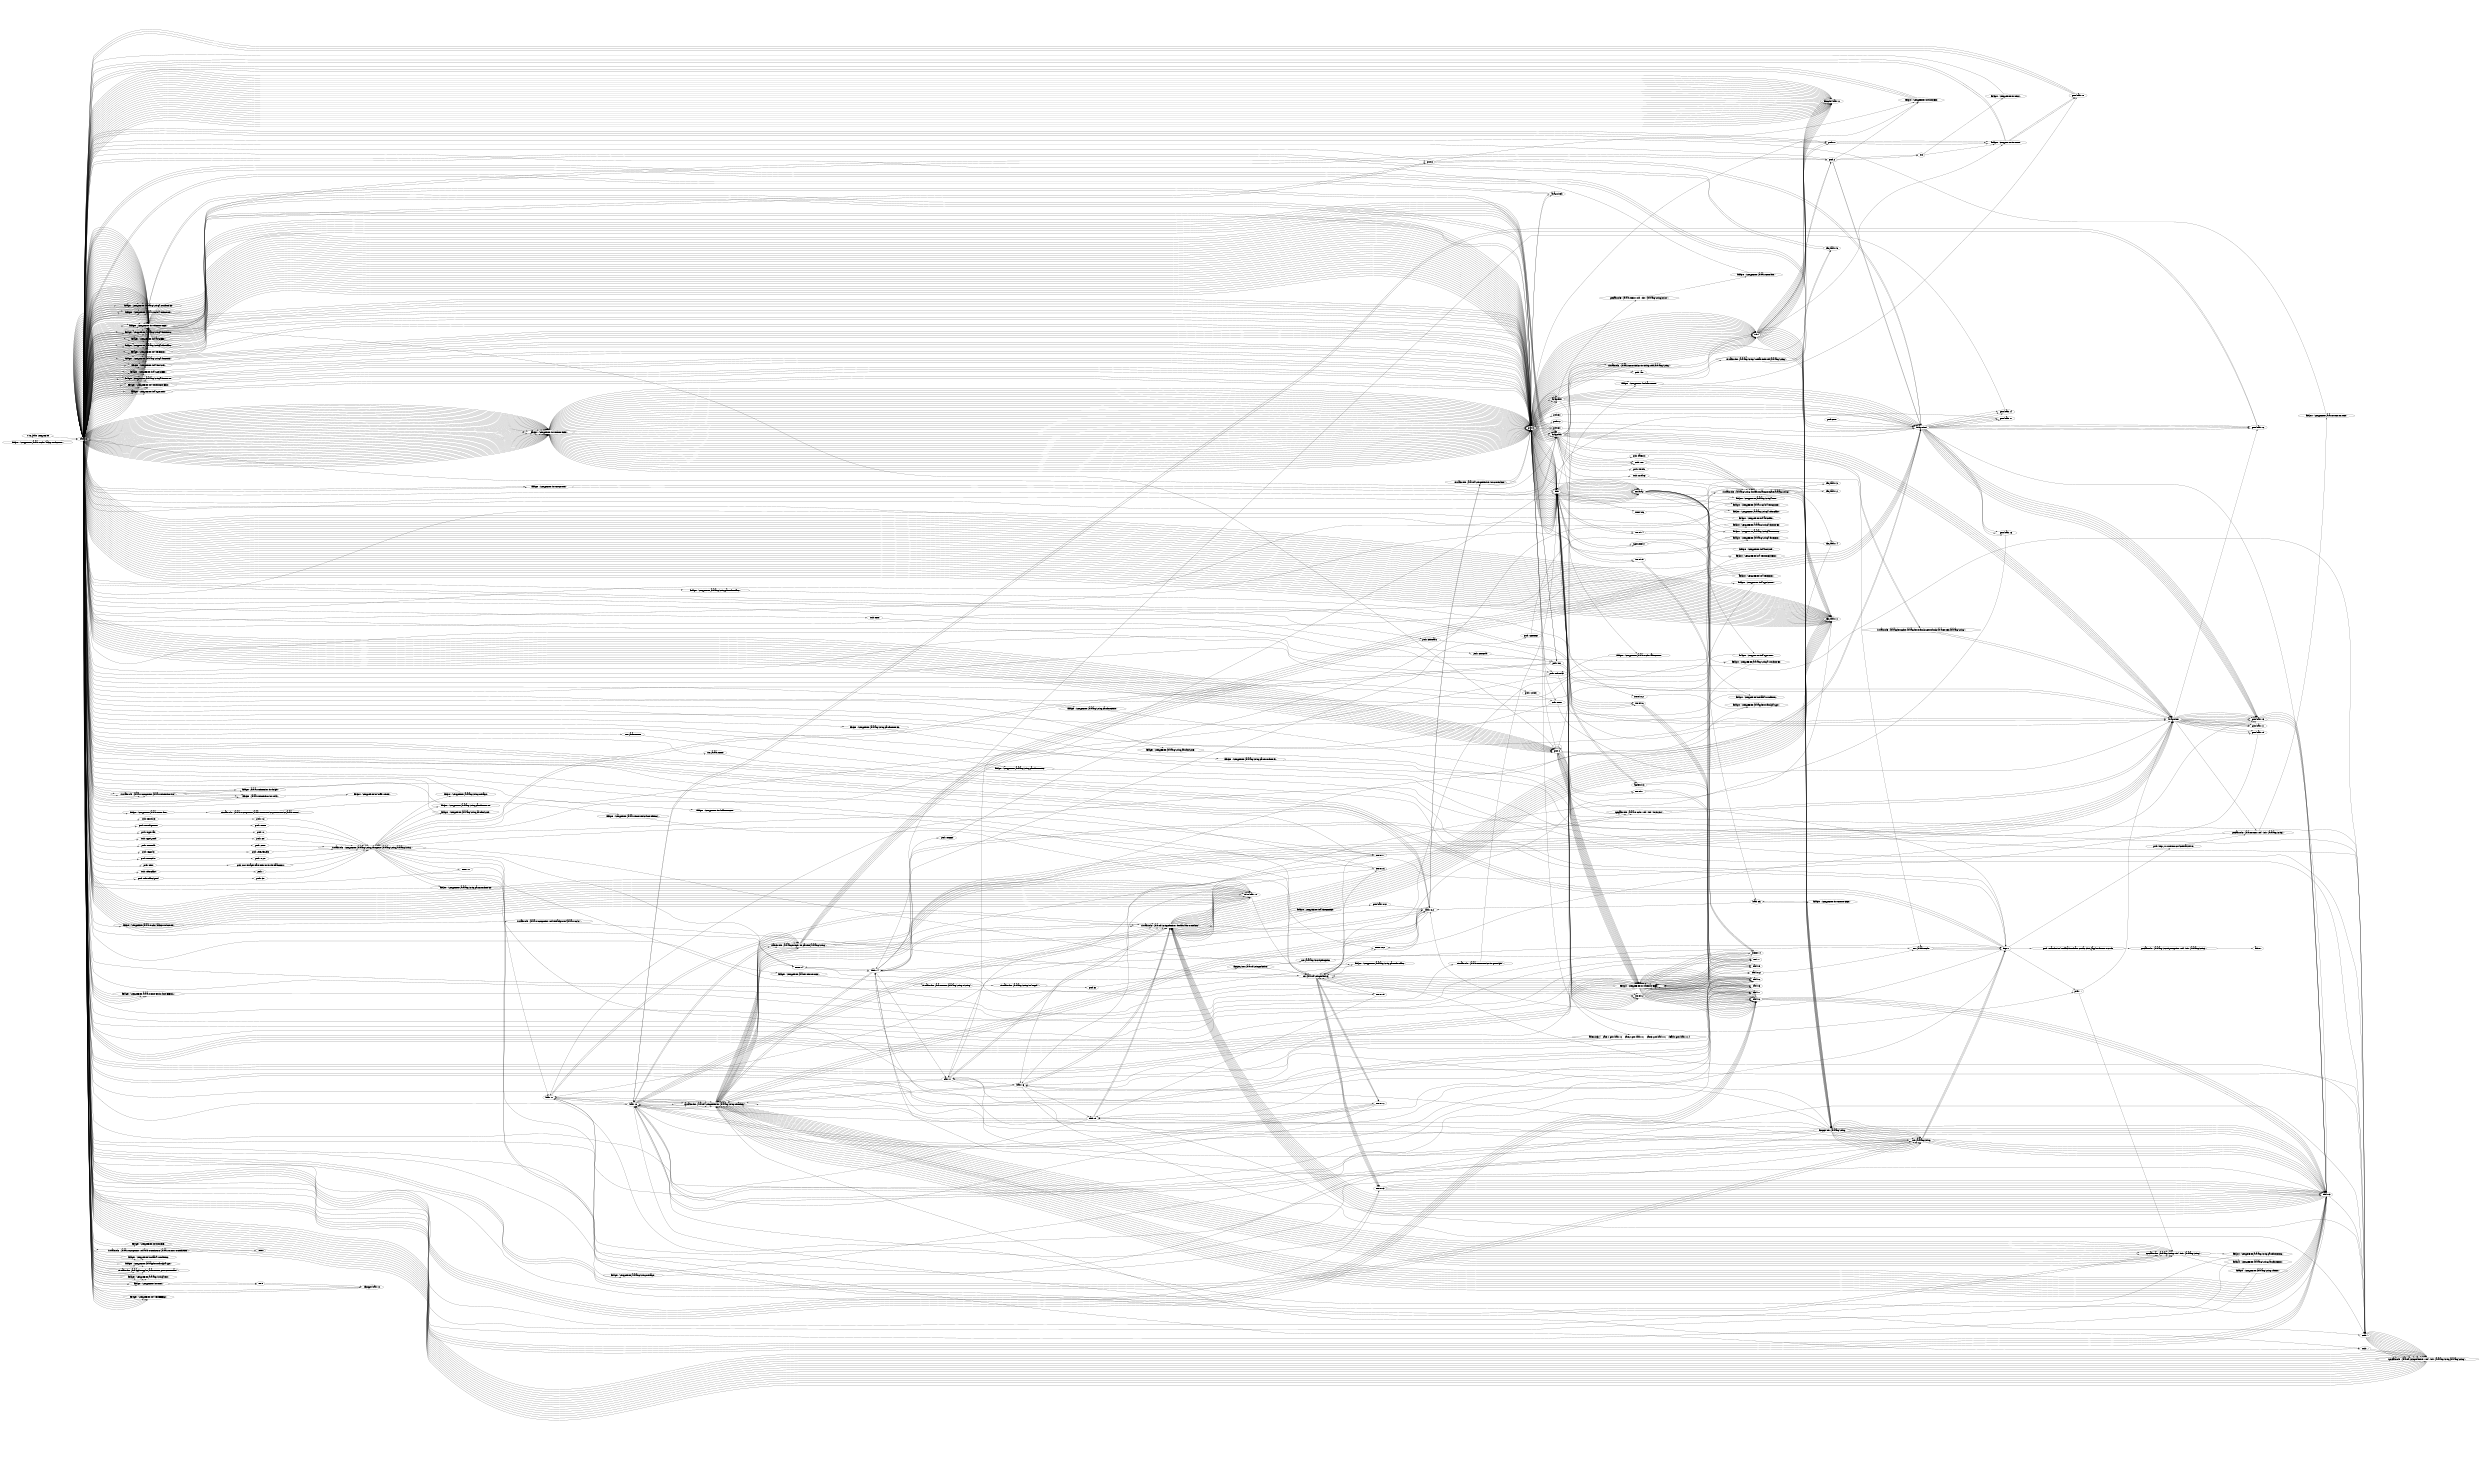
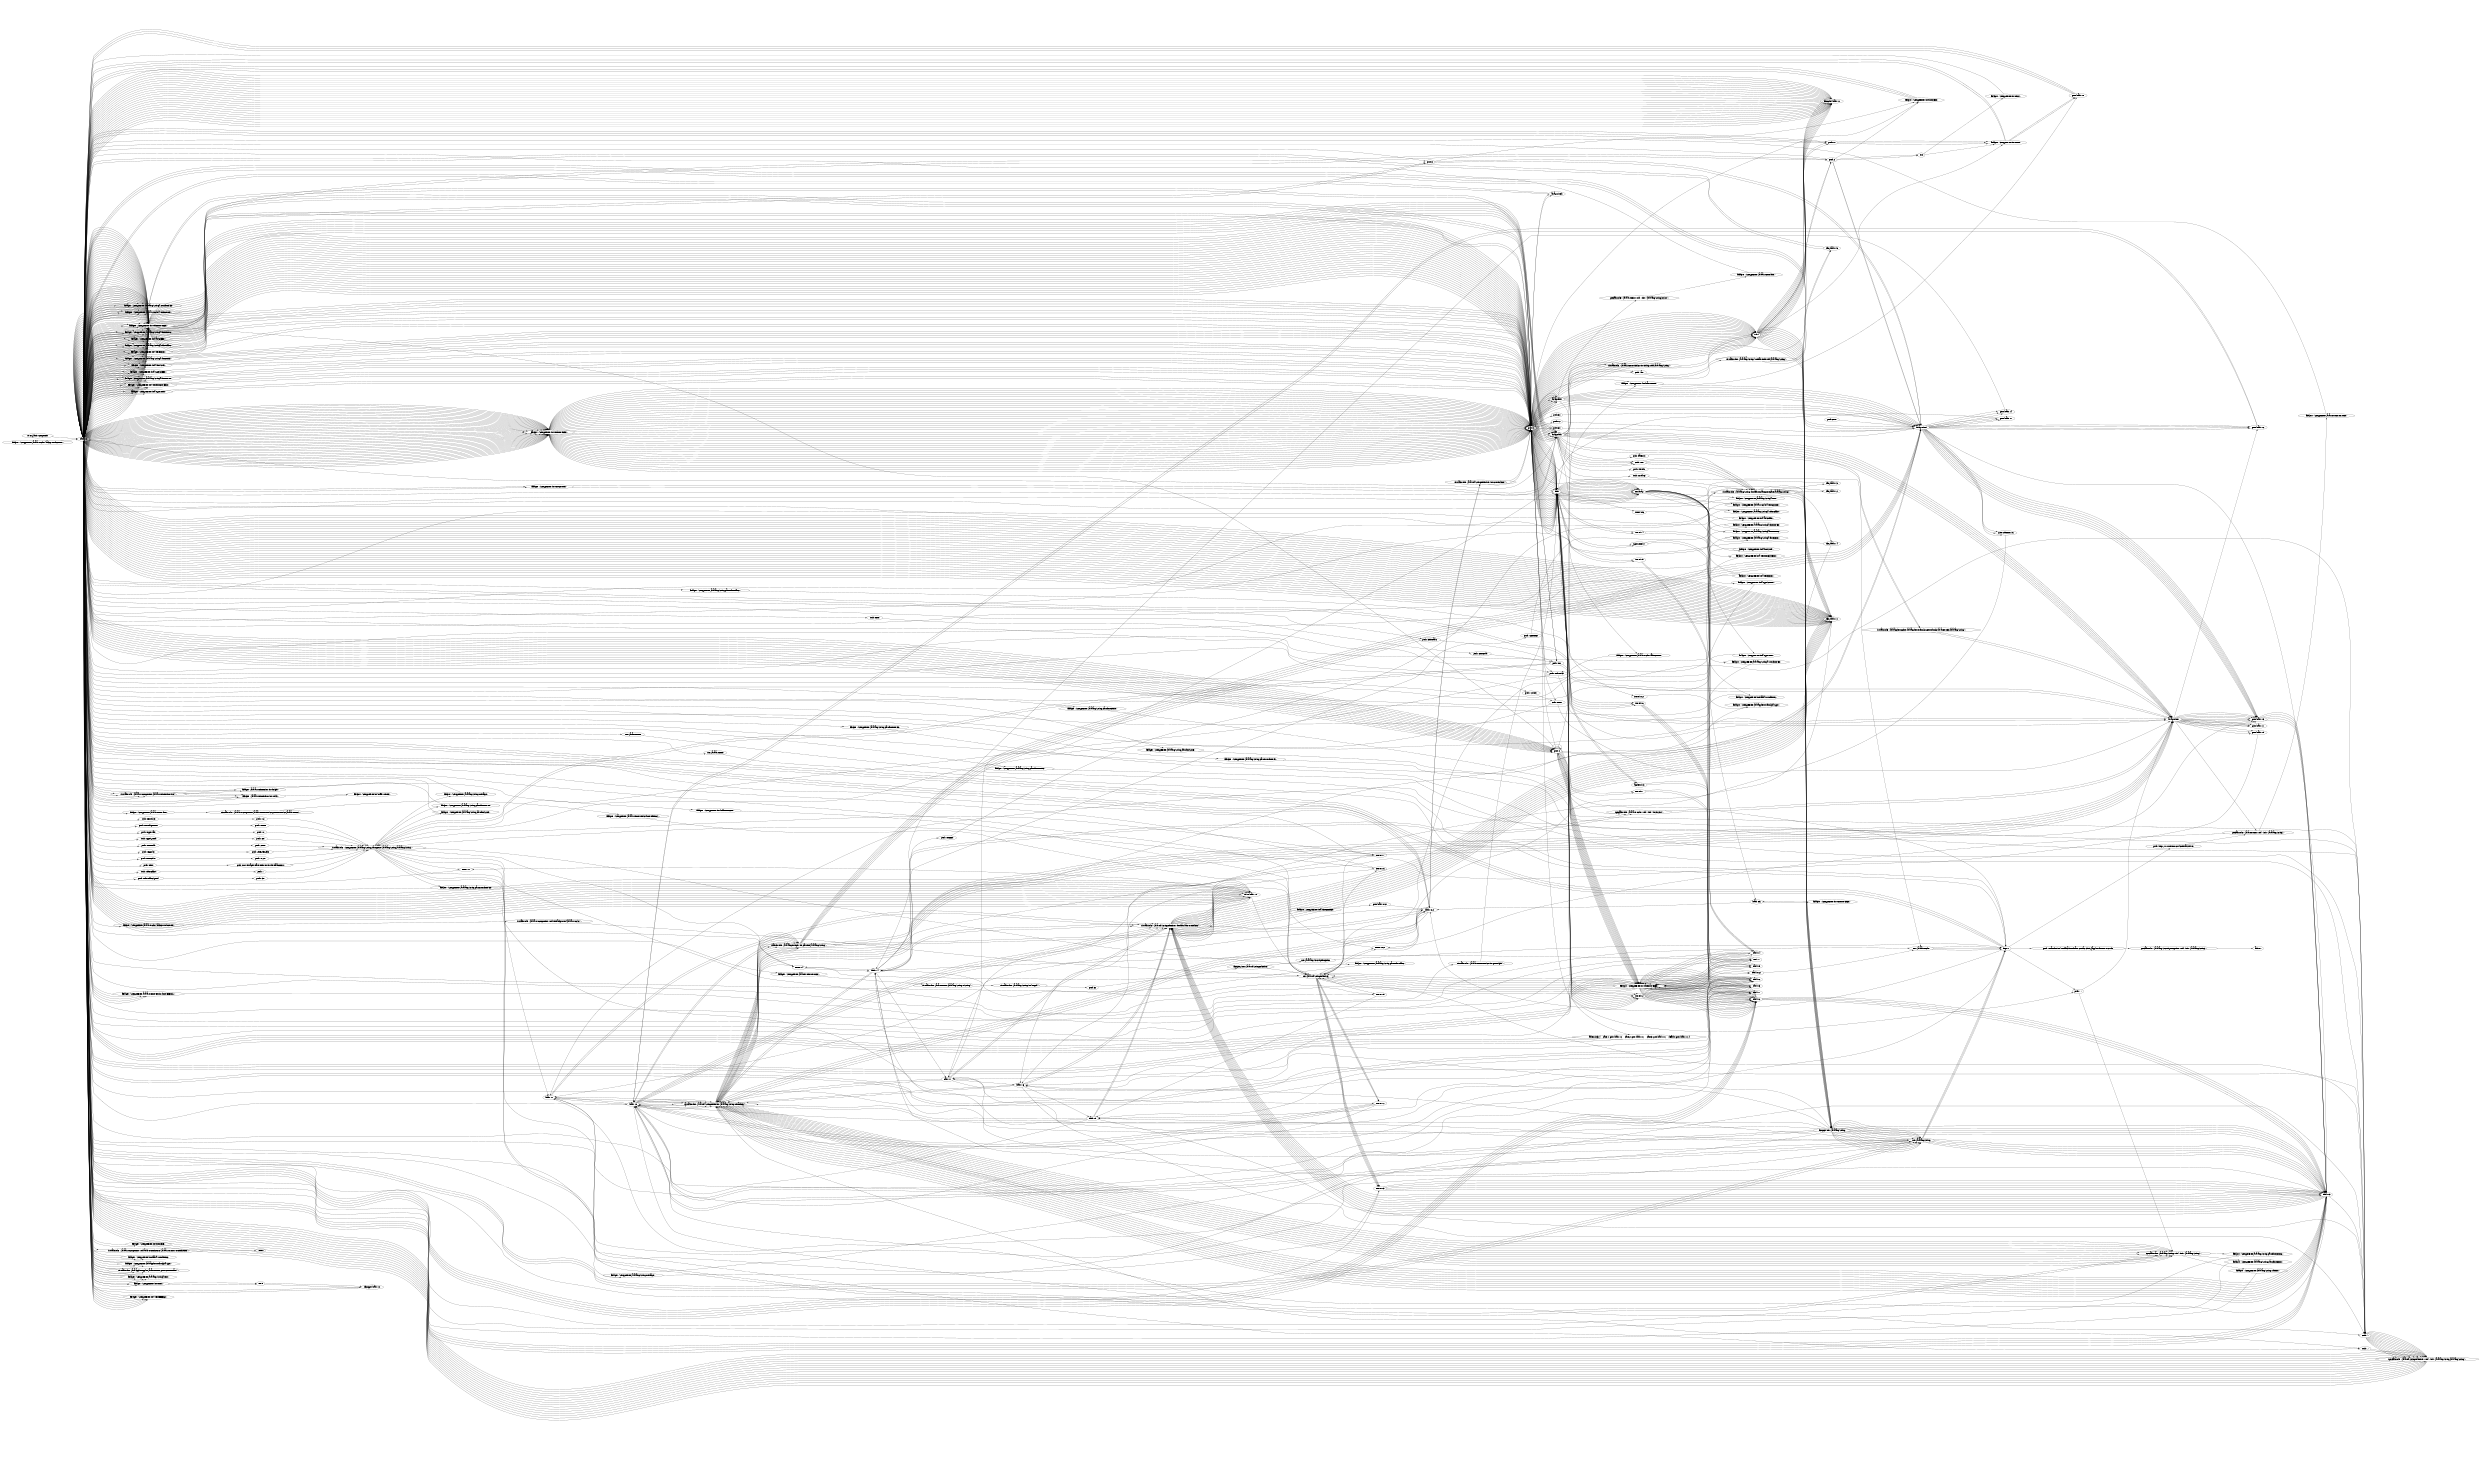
(38, 436) -> (38, 436)
none -> (1706, 509)
(2006, 533) -> (2006, 533)
(1756, 953) -> (1756, 953)
(1343, 971) -> (927, 870)
